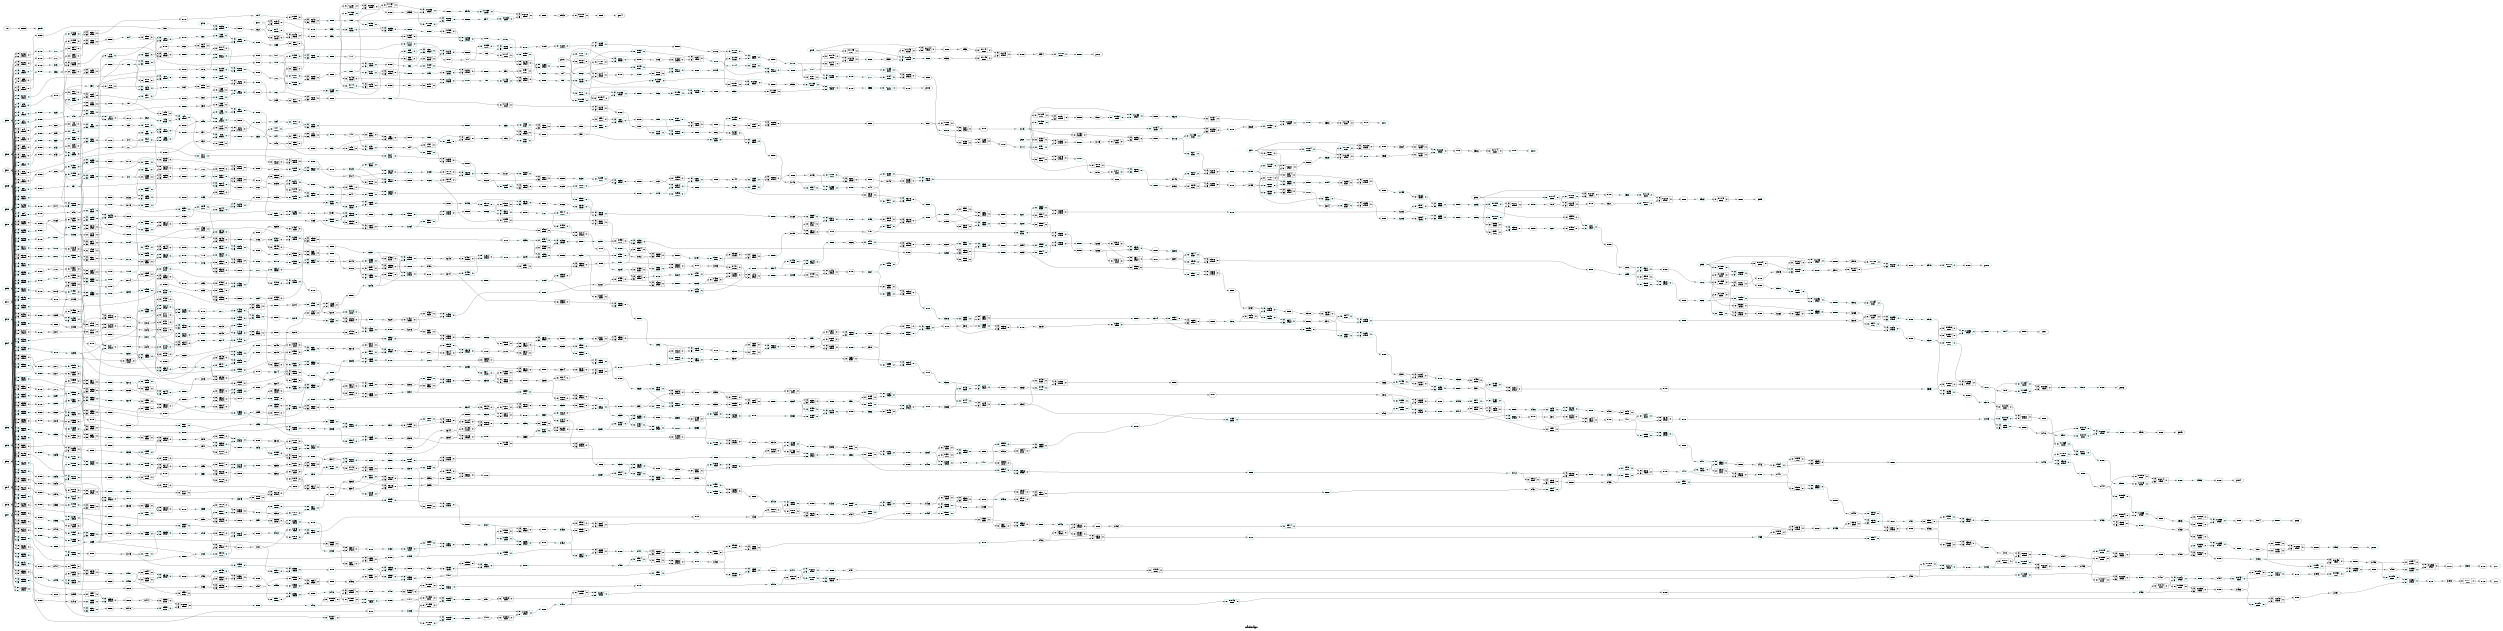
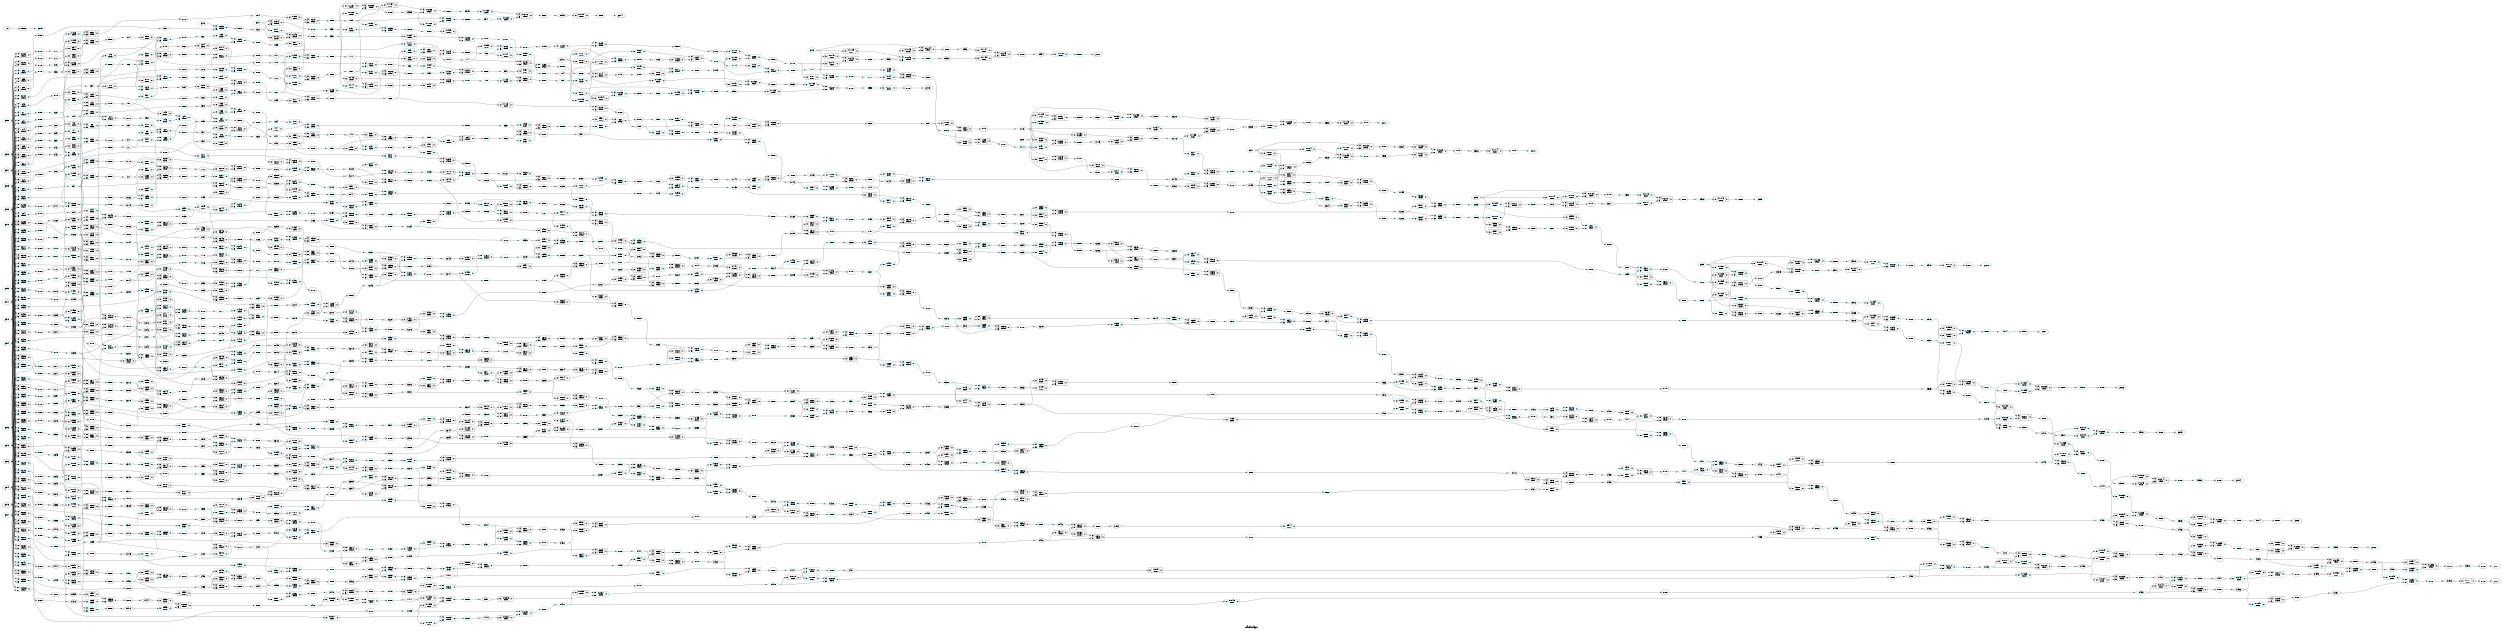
(506, 138) -> (506, 138)
